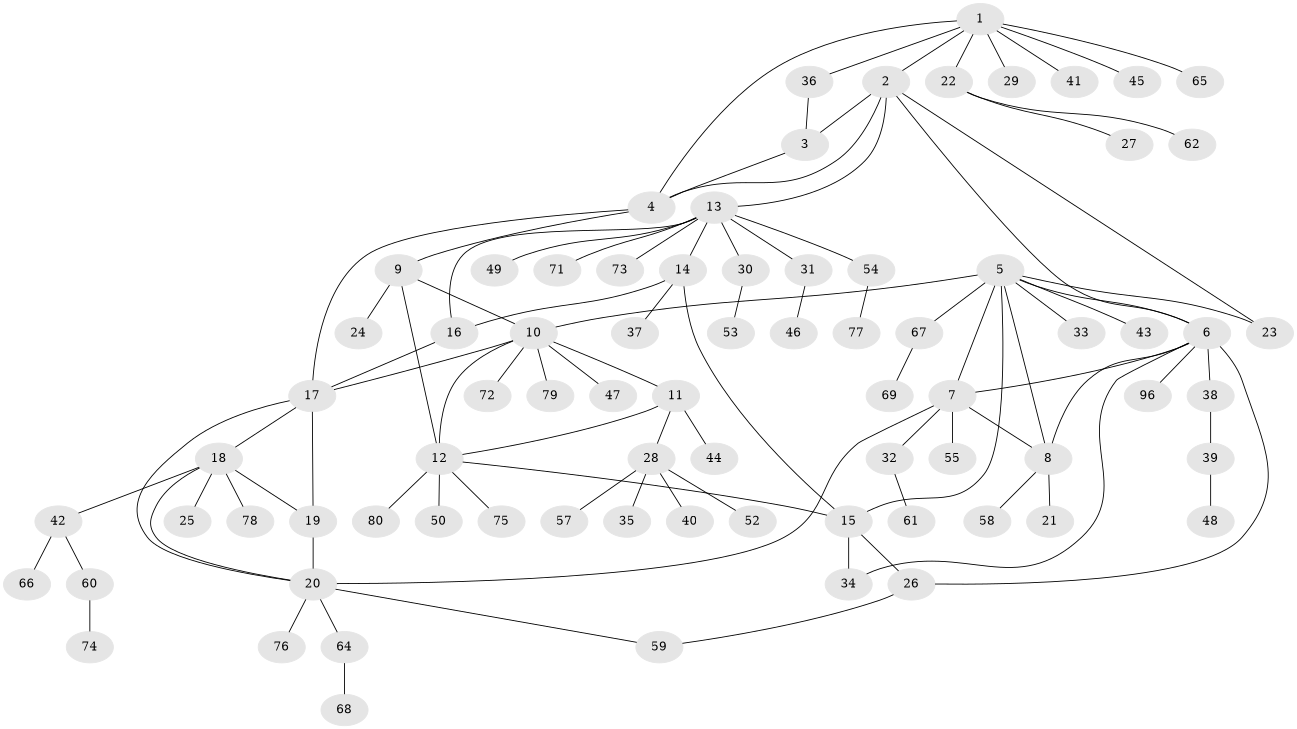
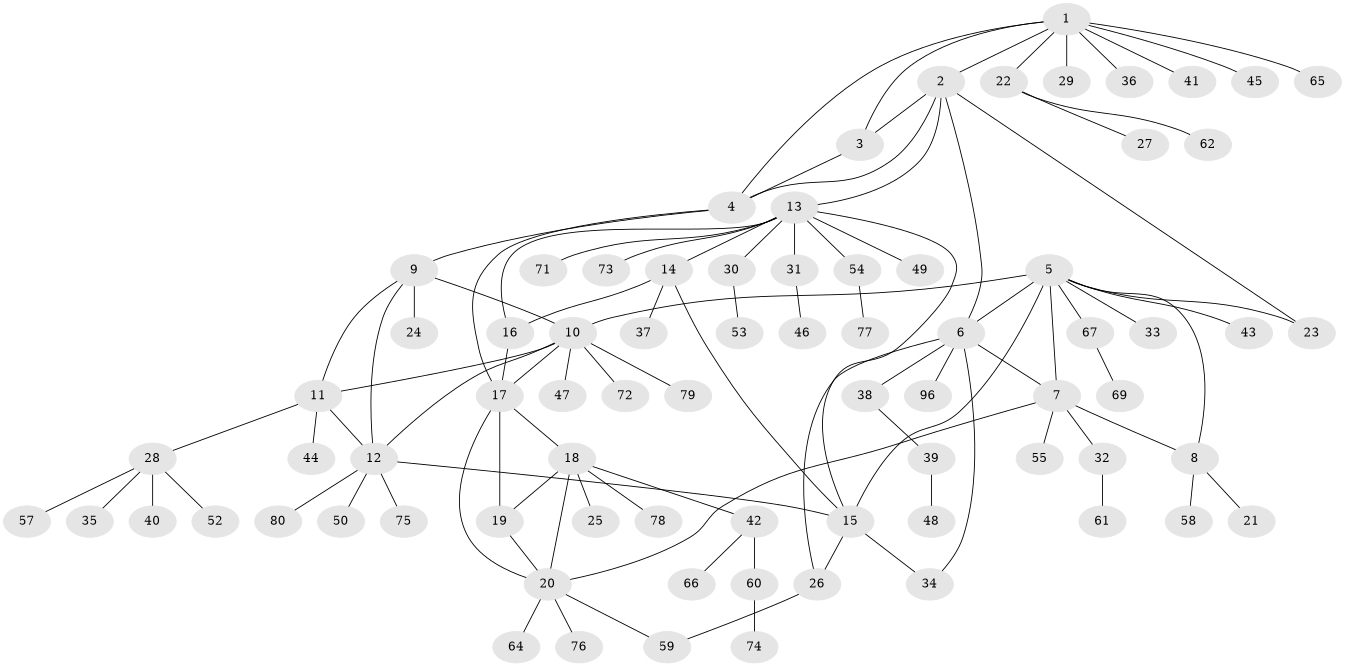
(807, 113) -> (937, 50)
none -> (350, 323)
none -> (918, 330)
(1091, 378) -> none
(345, 710) -> none
